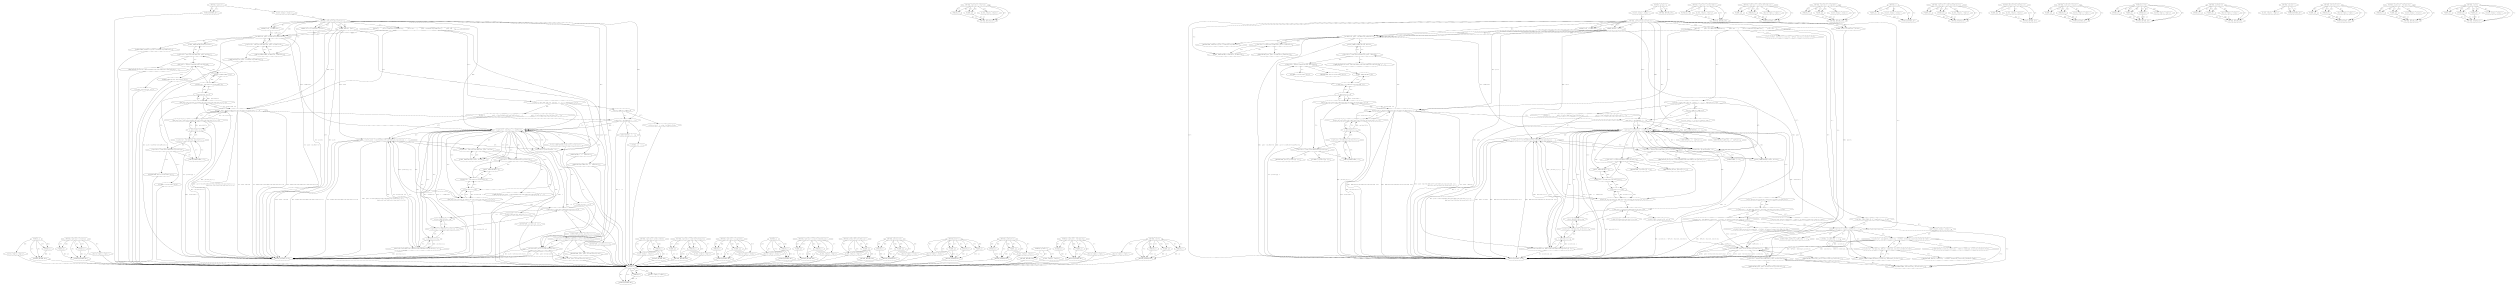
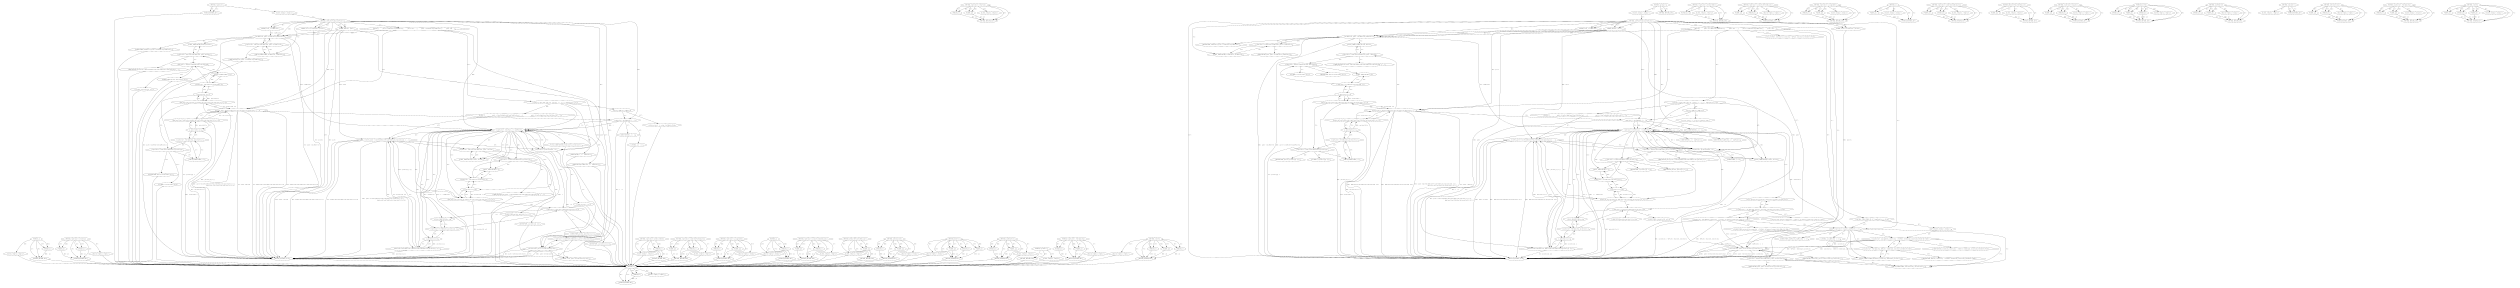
(586, 254) -> none
